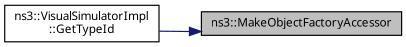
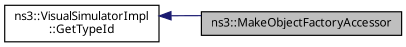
(174, 31) -> (186, 16)
